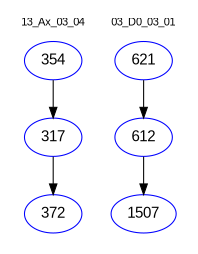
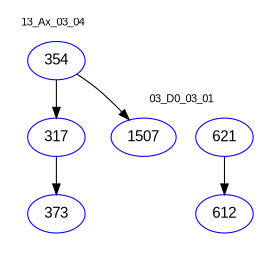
(144, 170) -> (109, 99)
(53, 214) -> (56, 214)
